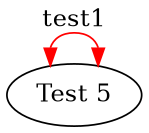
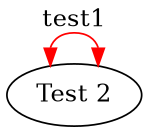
(74, 95) -> (74, 95)
